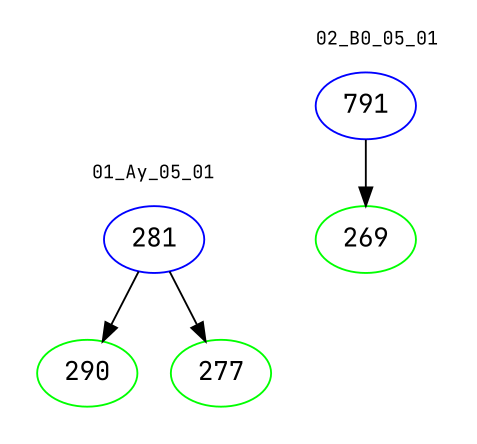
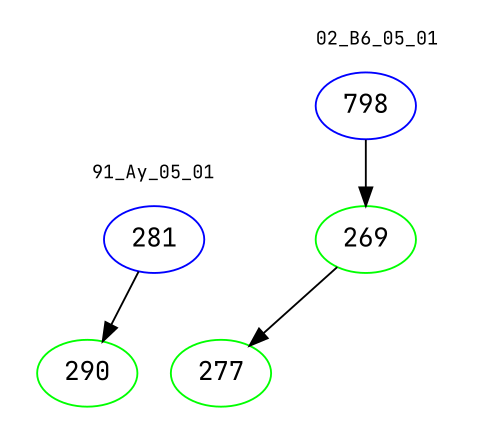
(378, 40) -> (378, 40)
(366, 106) -> (366, 106)
(154, 174) -> (154, 174)
(183, 298) -> (300, 300)
